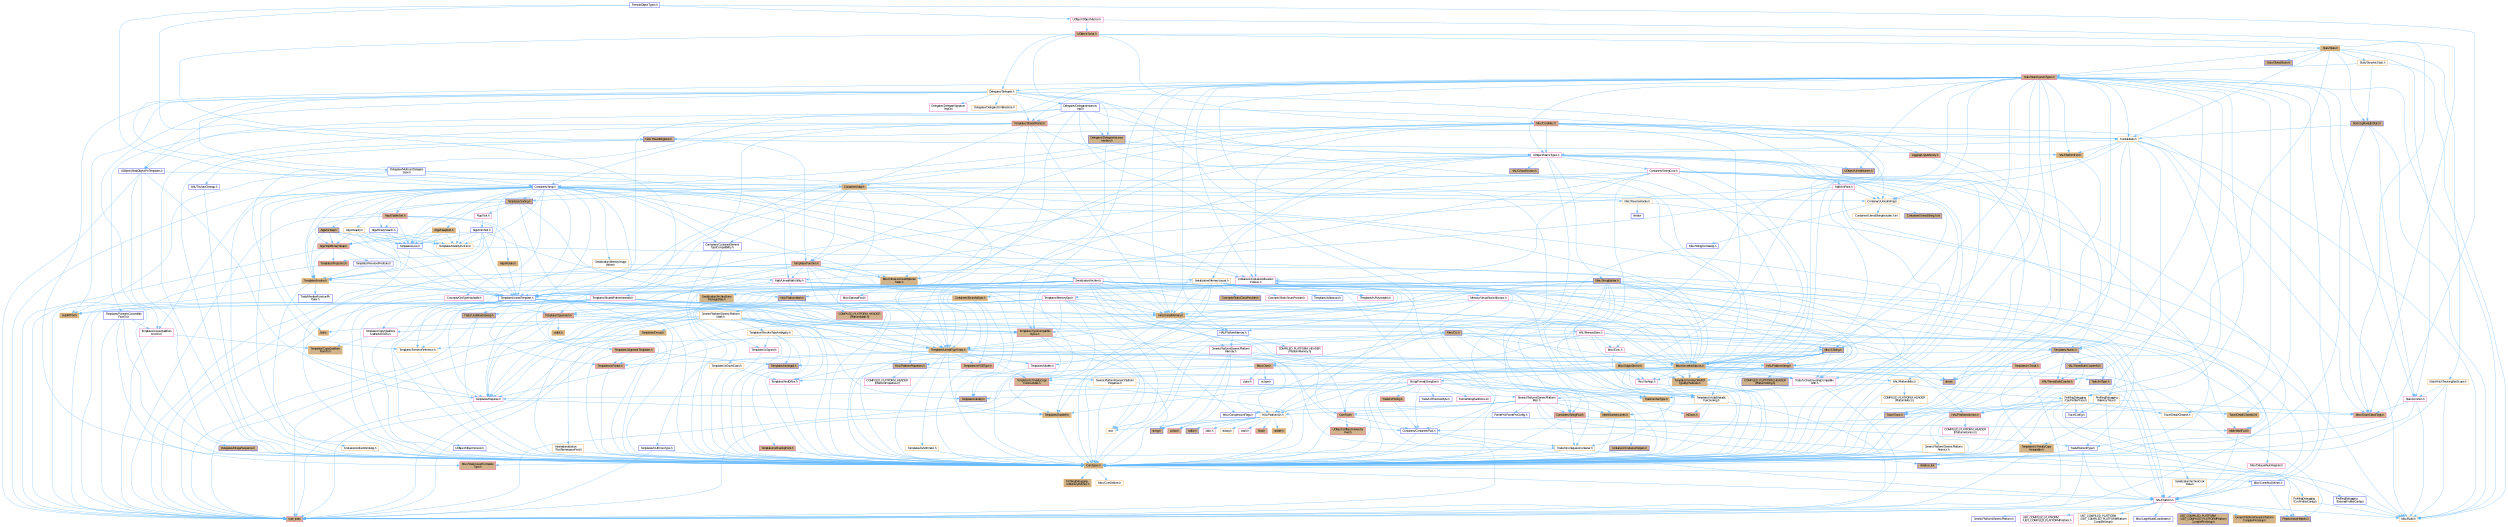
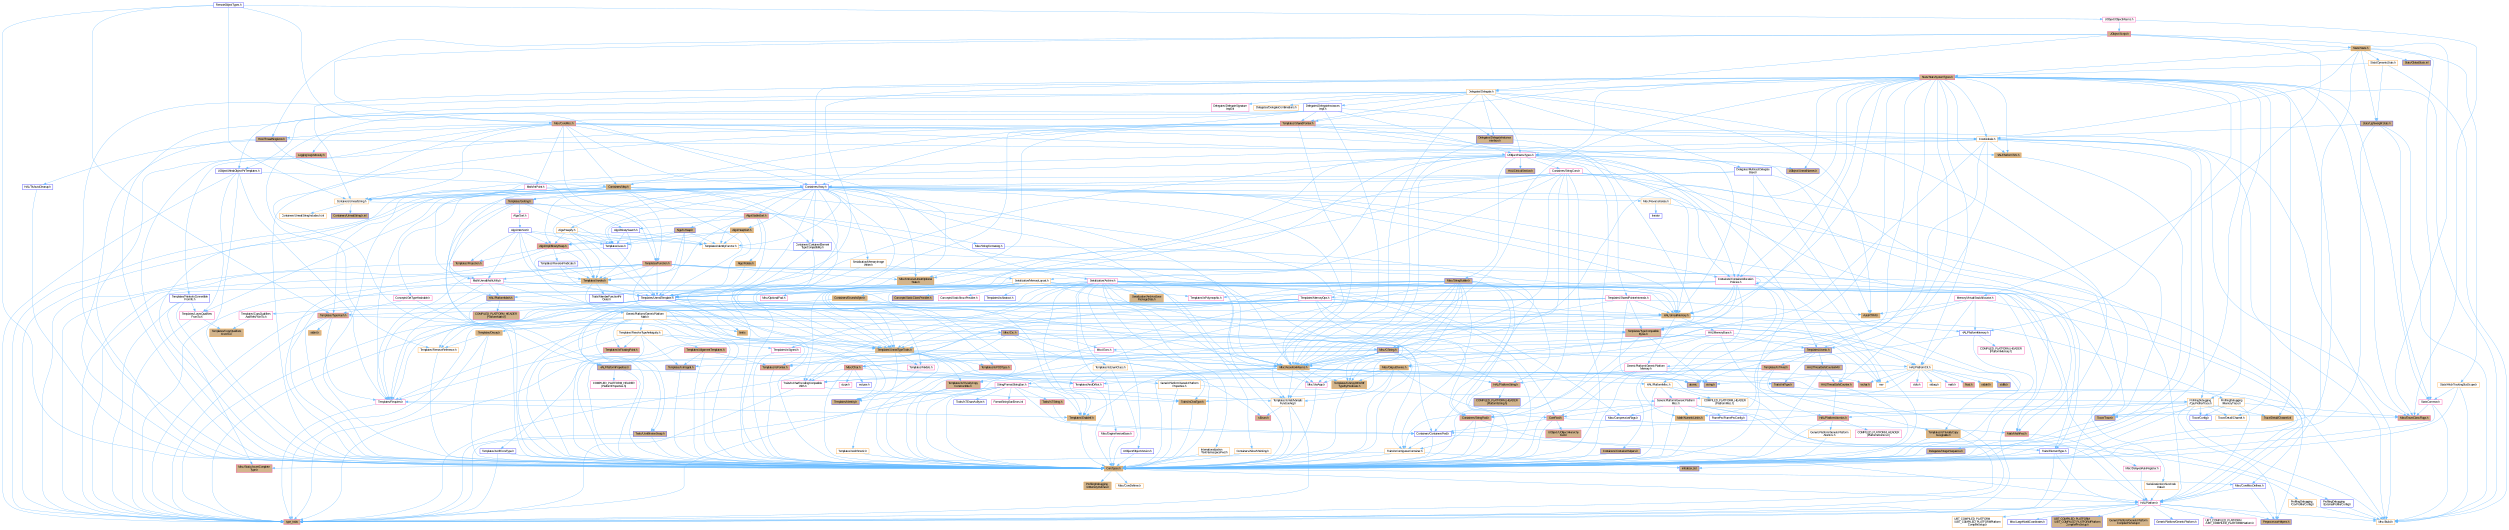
none -> (229, 139)
(542, 325) -> (614, 330)
(1408, 408) -> (1784, 397)
none -> (1116, 434)
